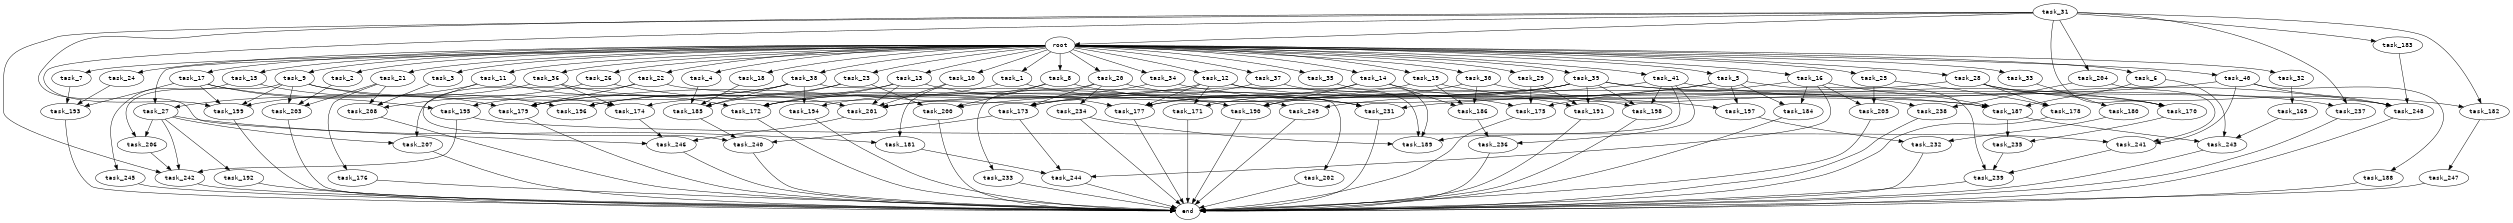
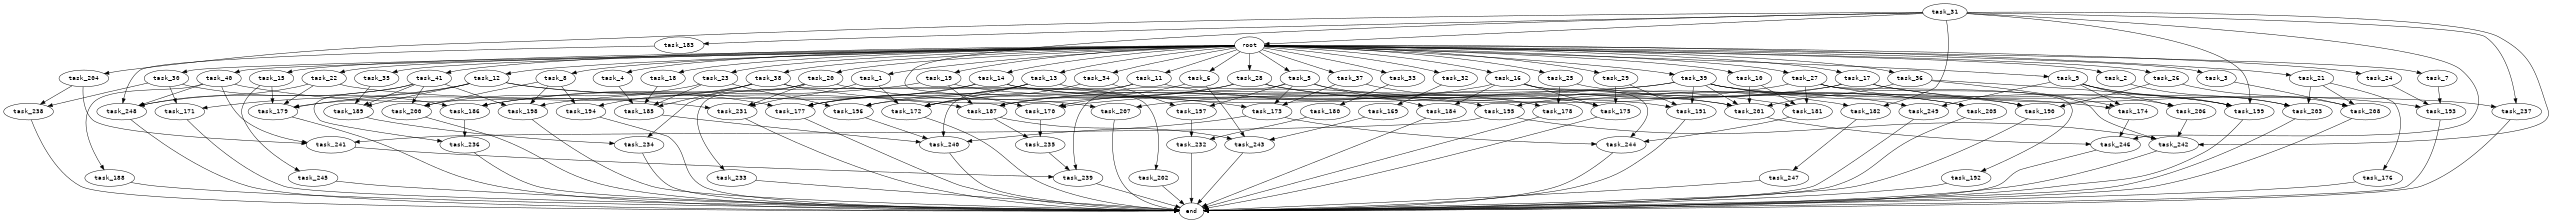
(269, 98) -> (1475, 96)
none -> (894, 127)
(1246, 137) -> (469, 133)
